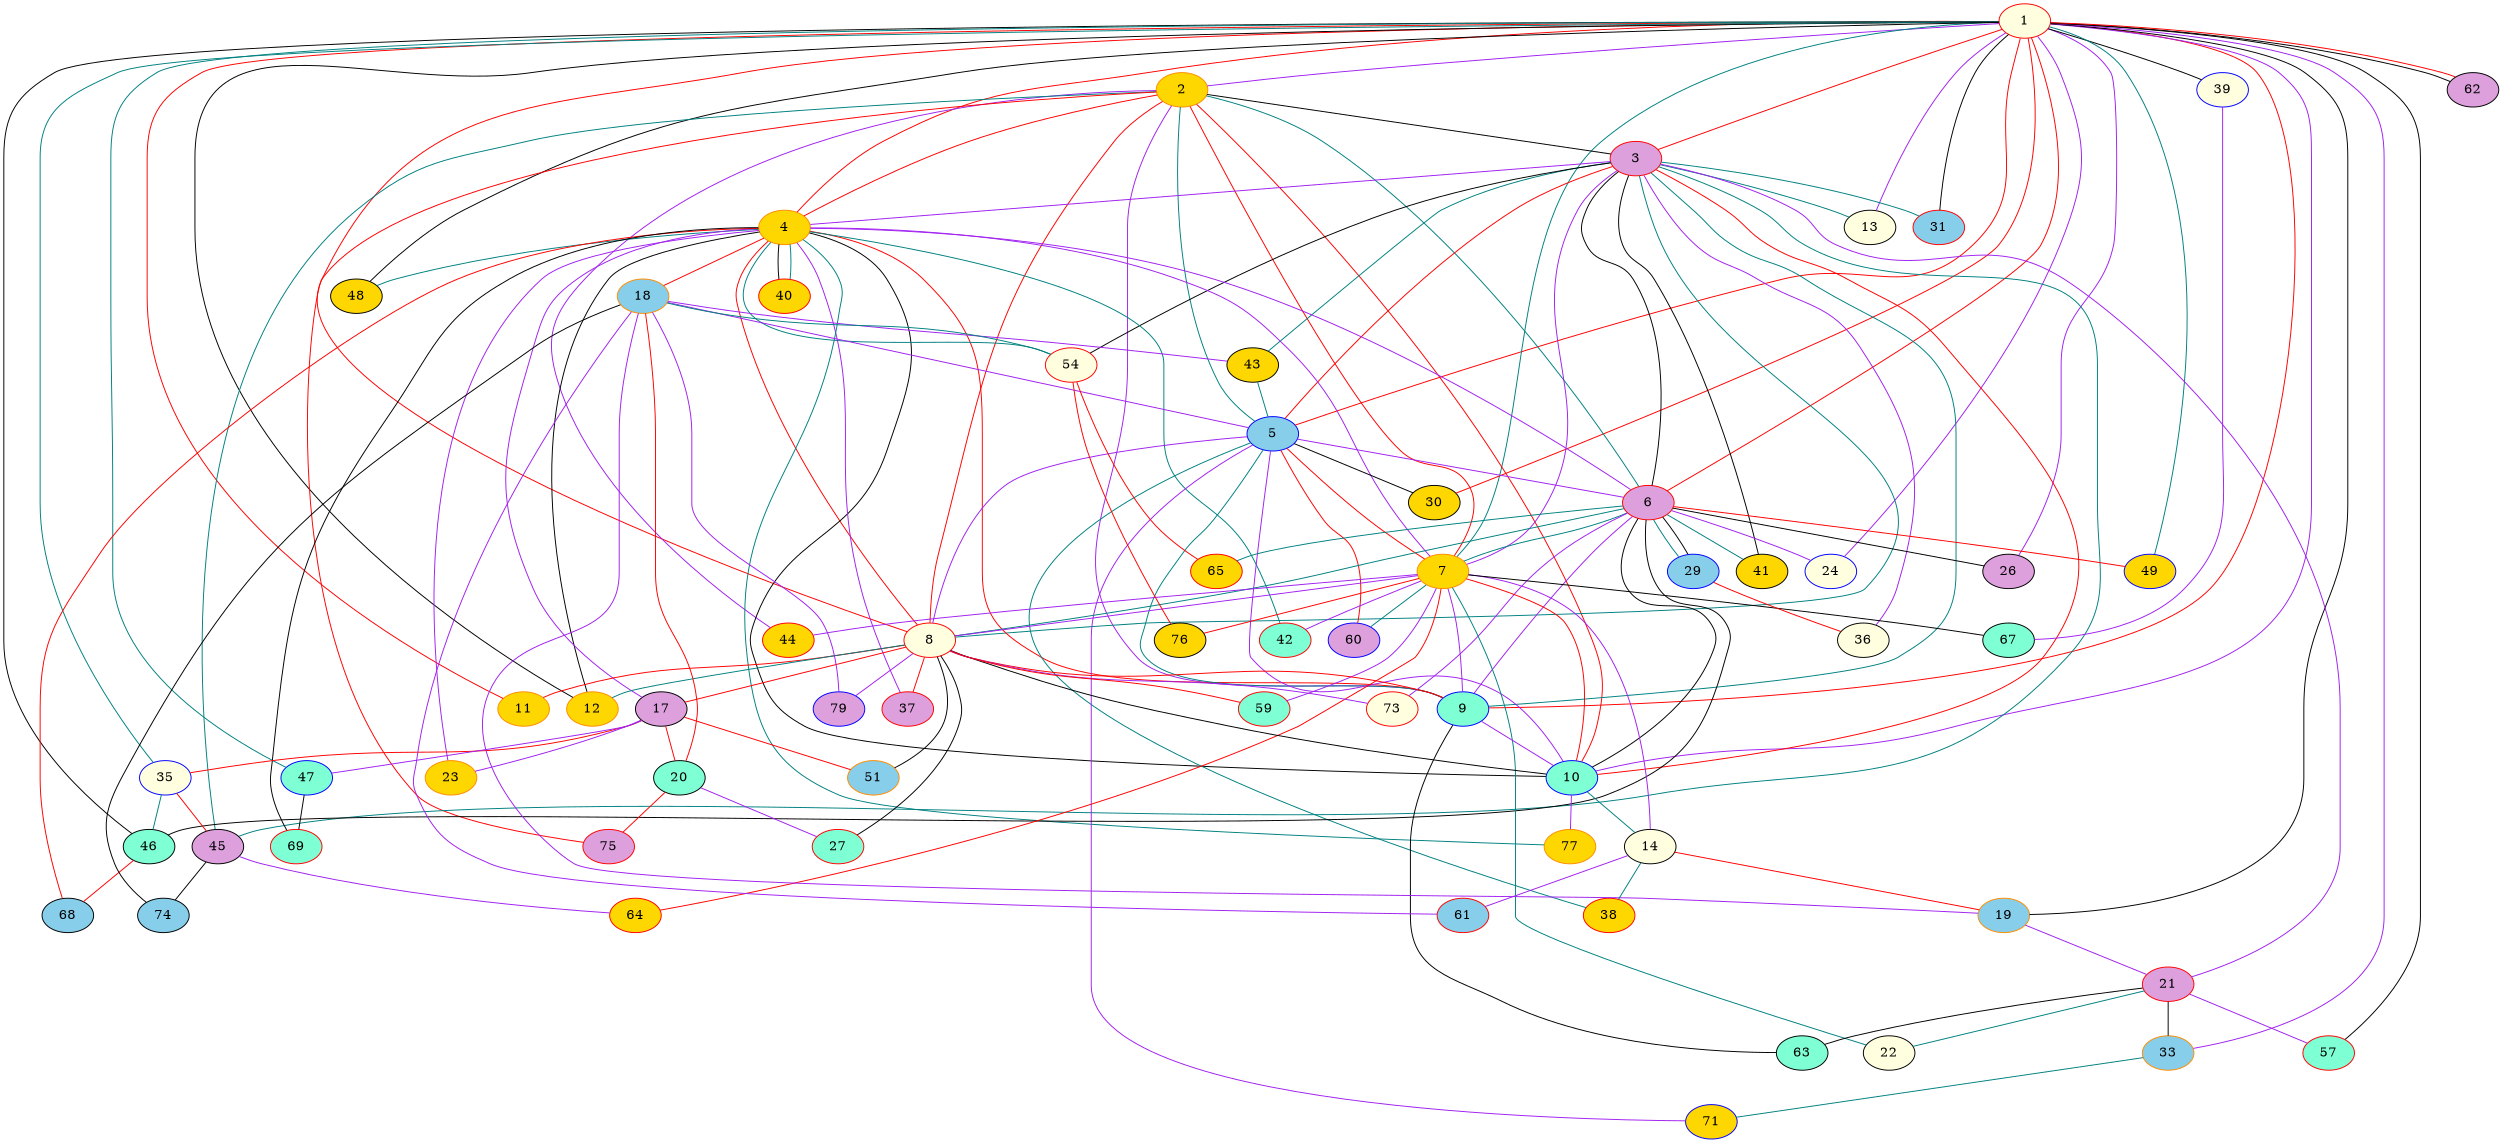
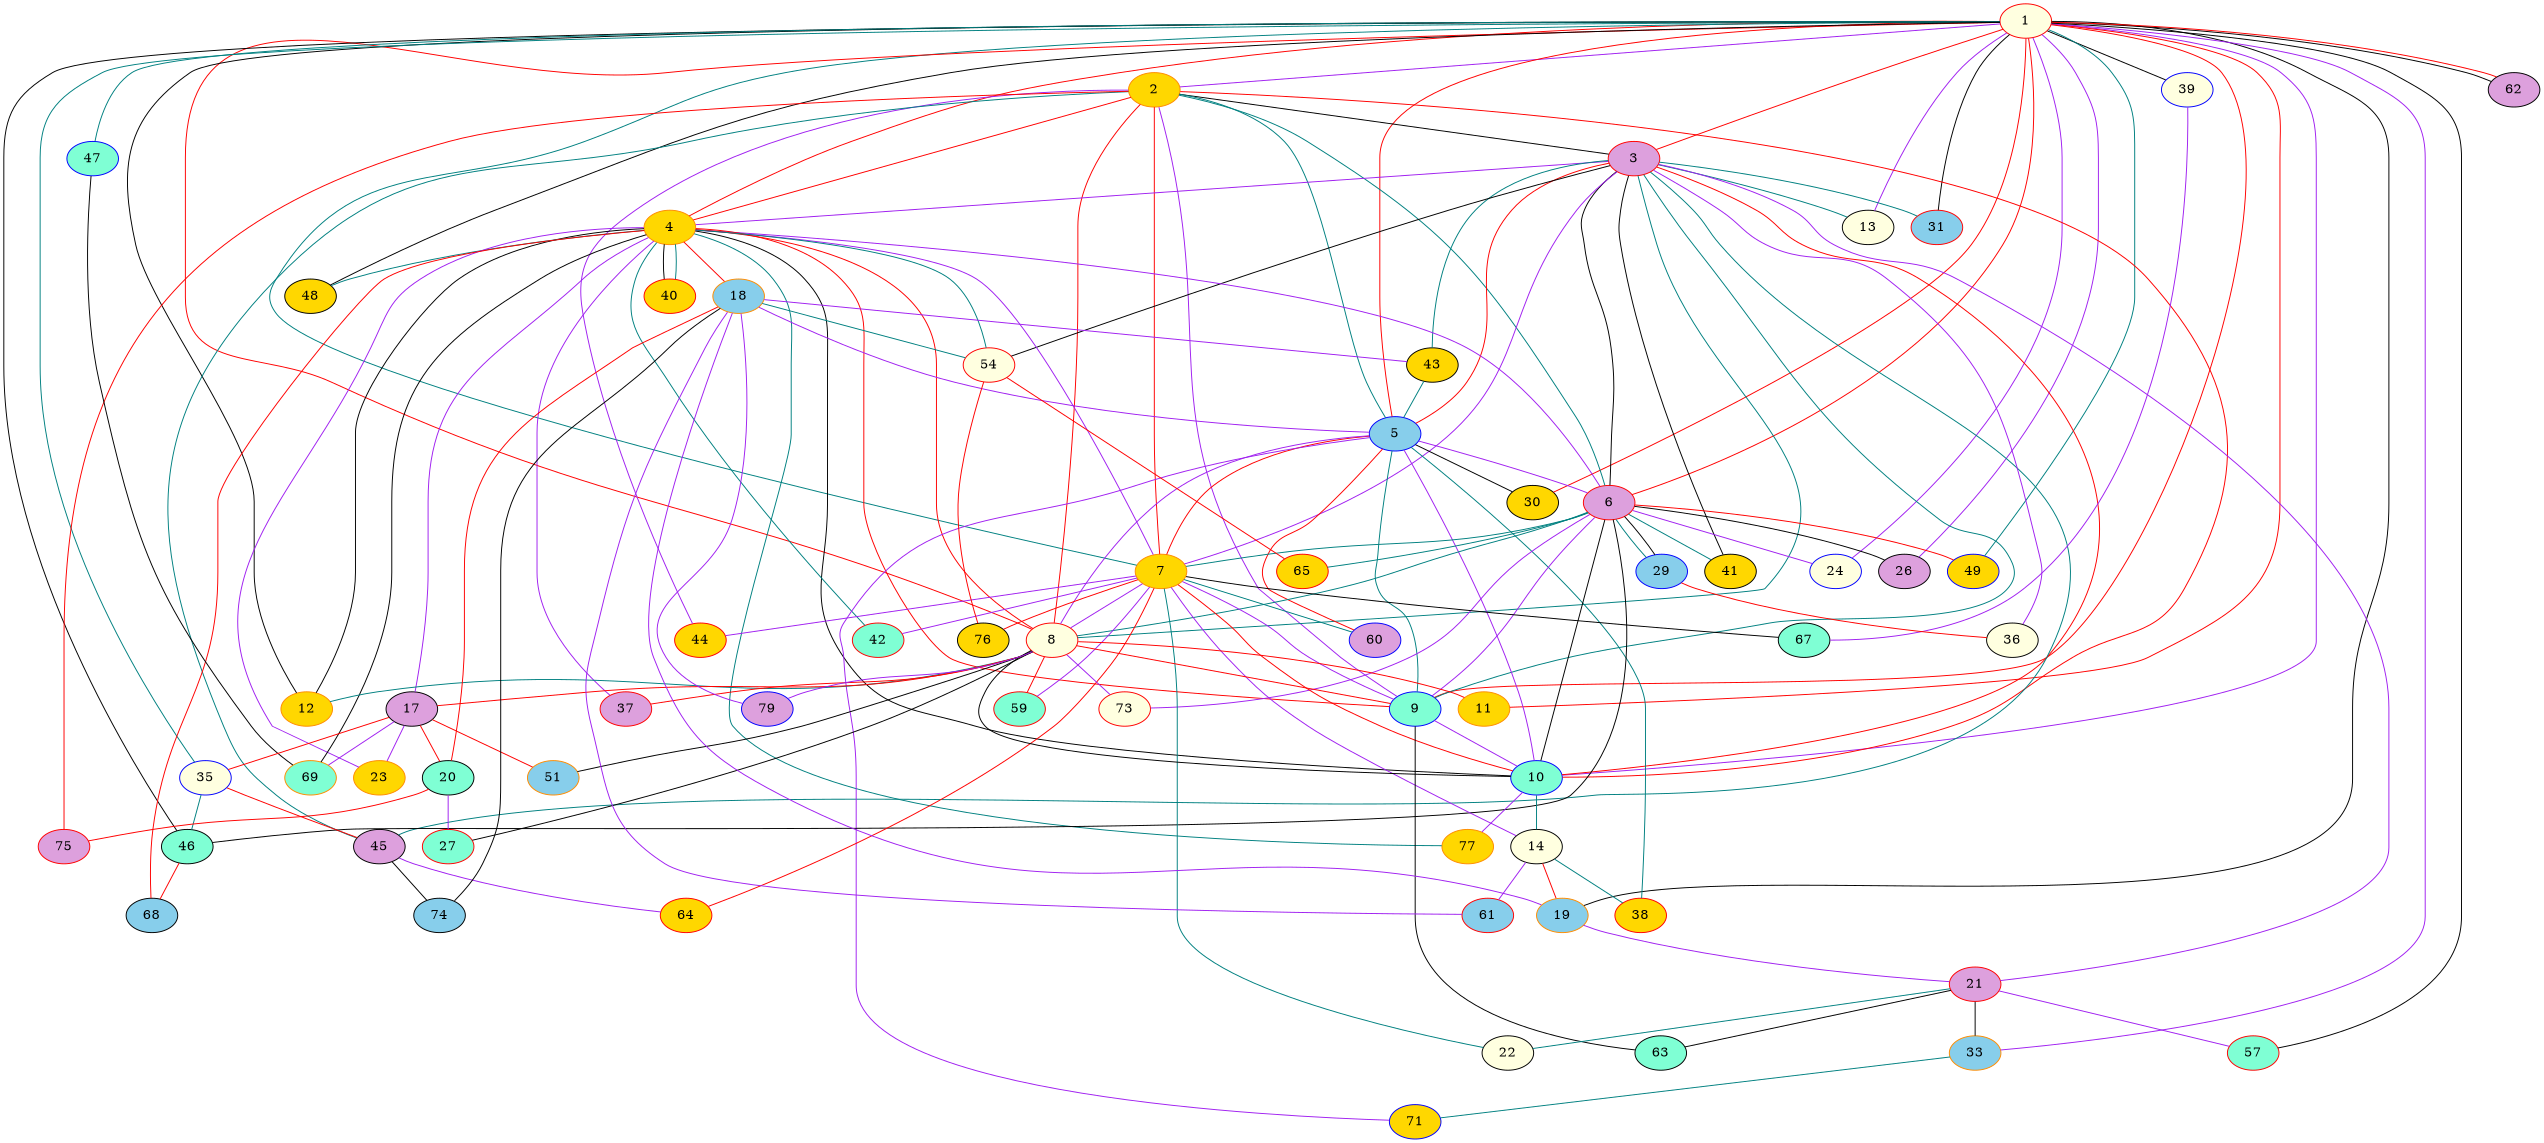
(425, 759) -> (361, 743)
(296, 847) -> (311, 778)
